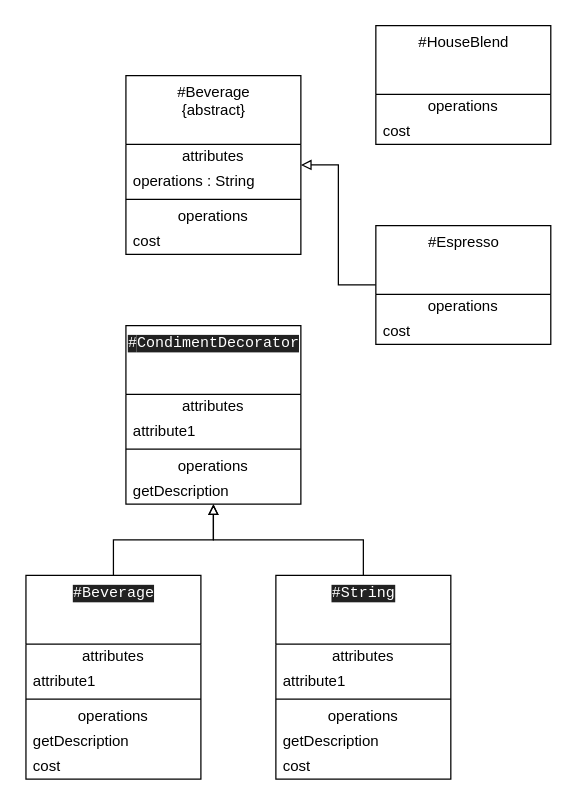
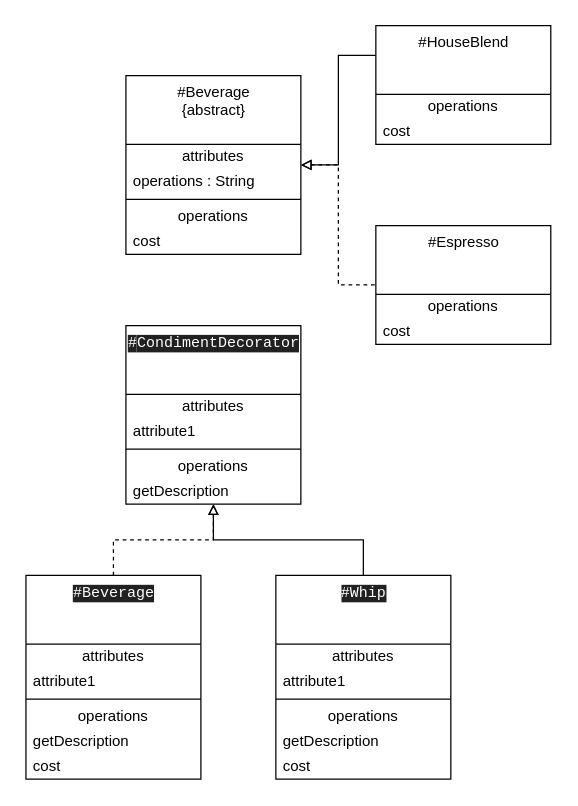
none -> (338, 91)
(338, 243) -> (338, 243)
(146, 540) -> (146, 540)
(364, 593) -> (364, 593)
